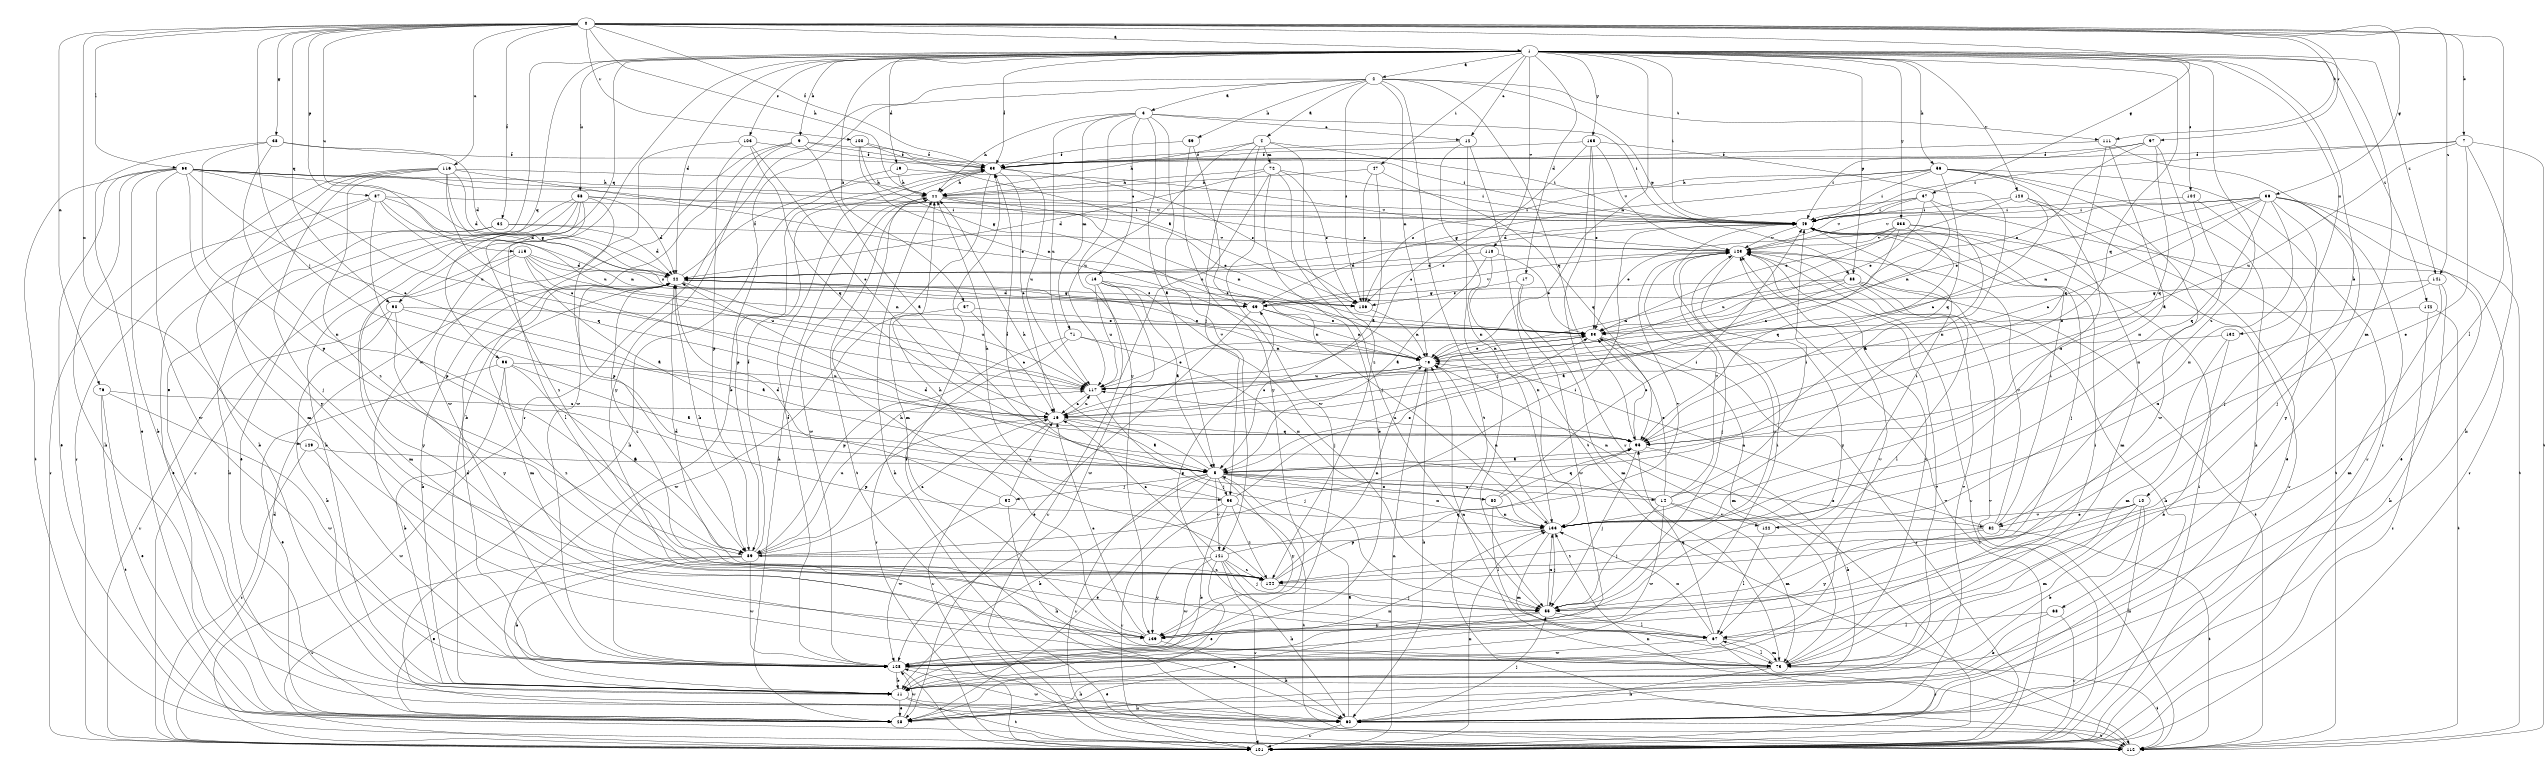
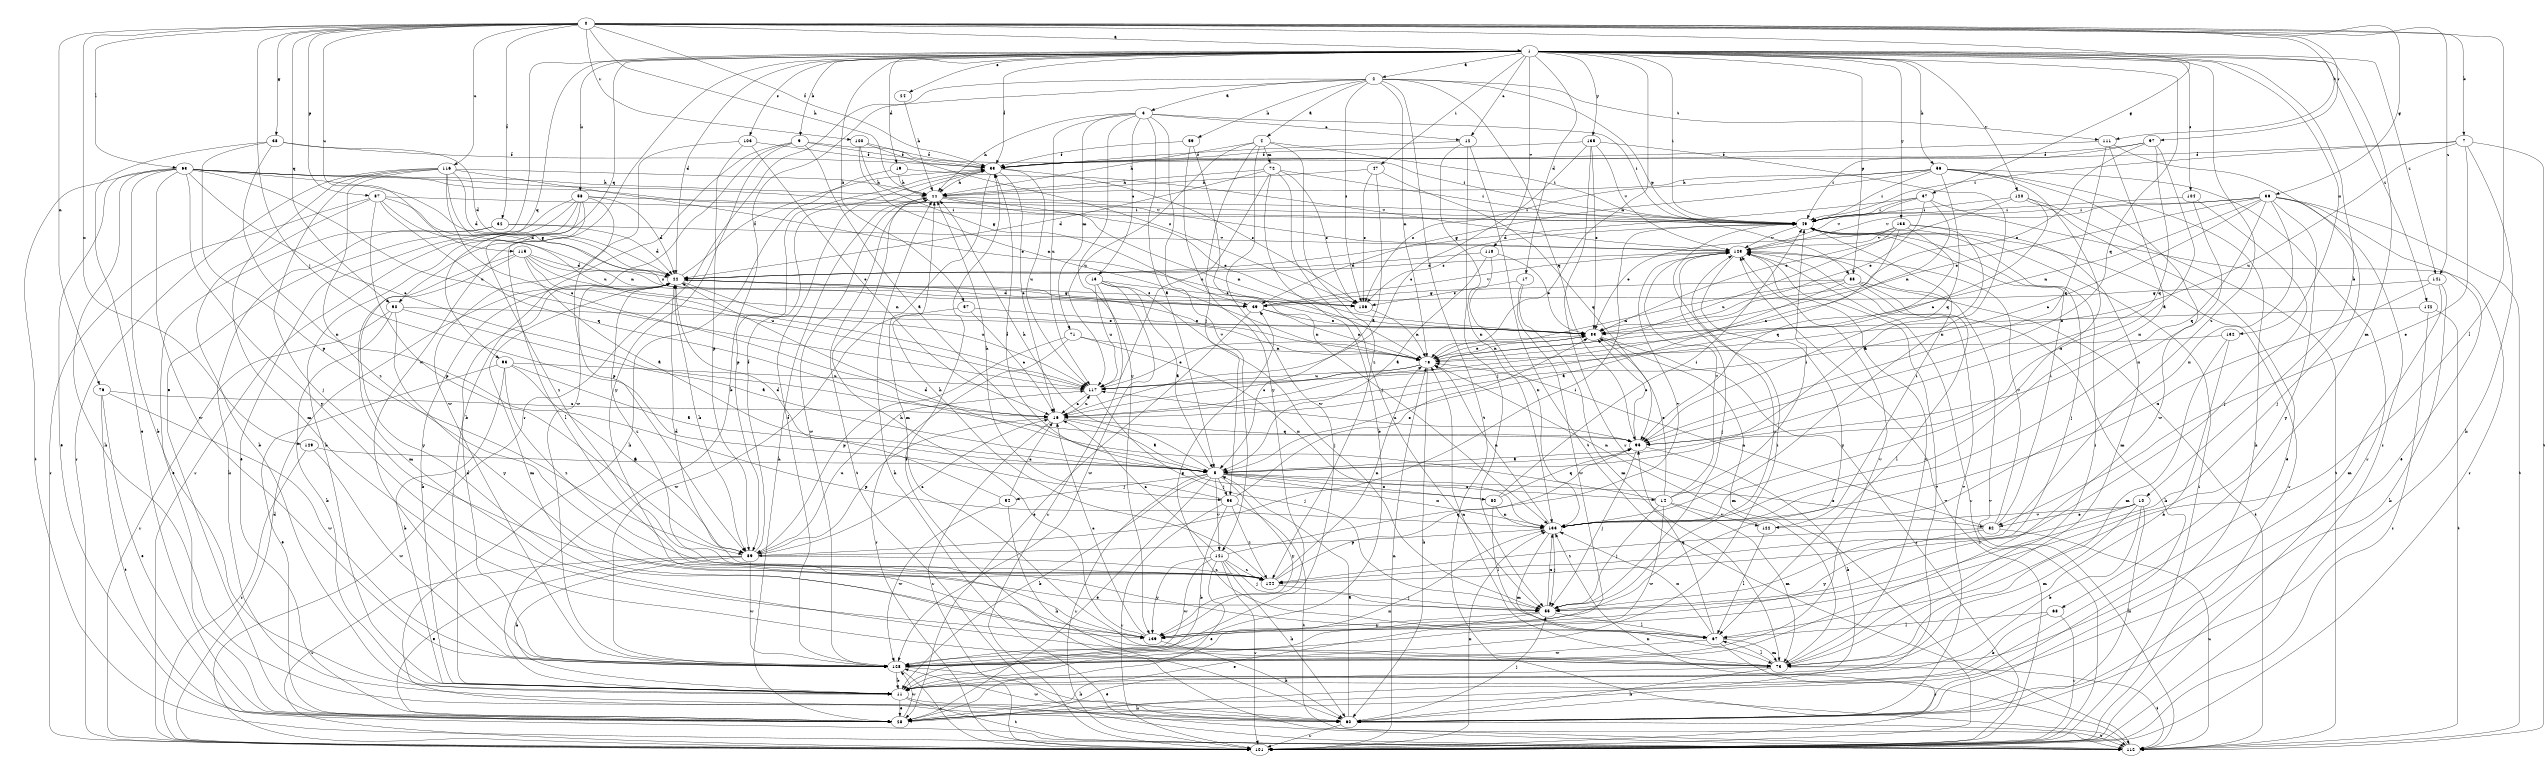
none -> (903, 96)
(1170, 224) -> (1170, 224)
(1901, 224) -> (1901, 224)
(1151, 431) -> none
(2210, 639) -> (2210, 639)
